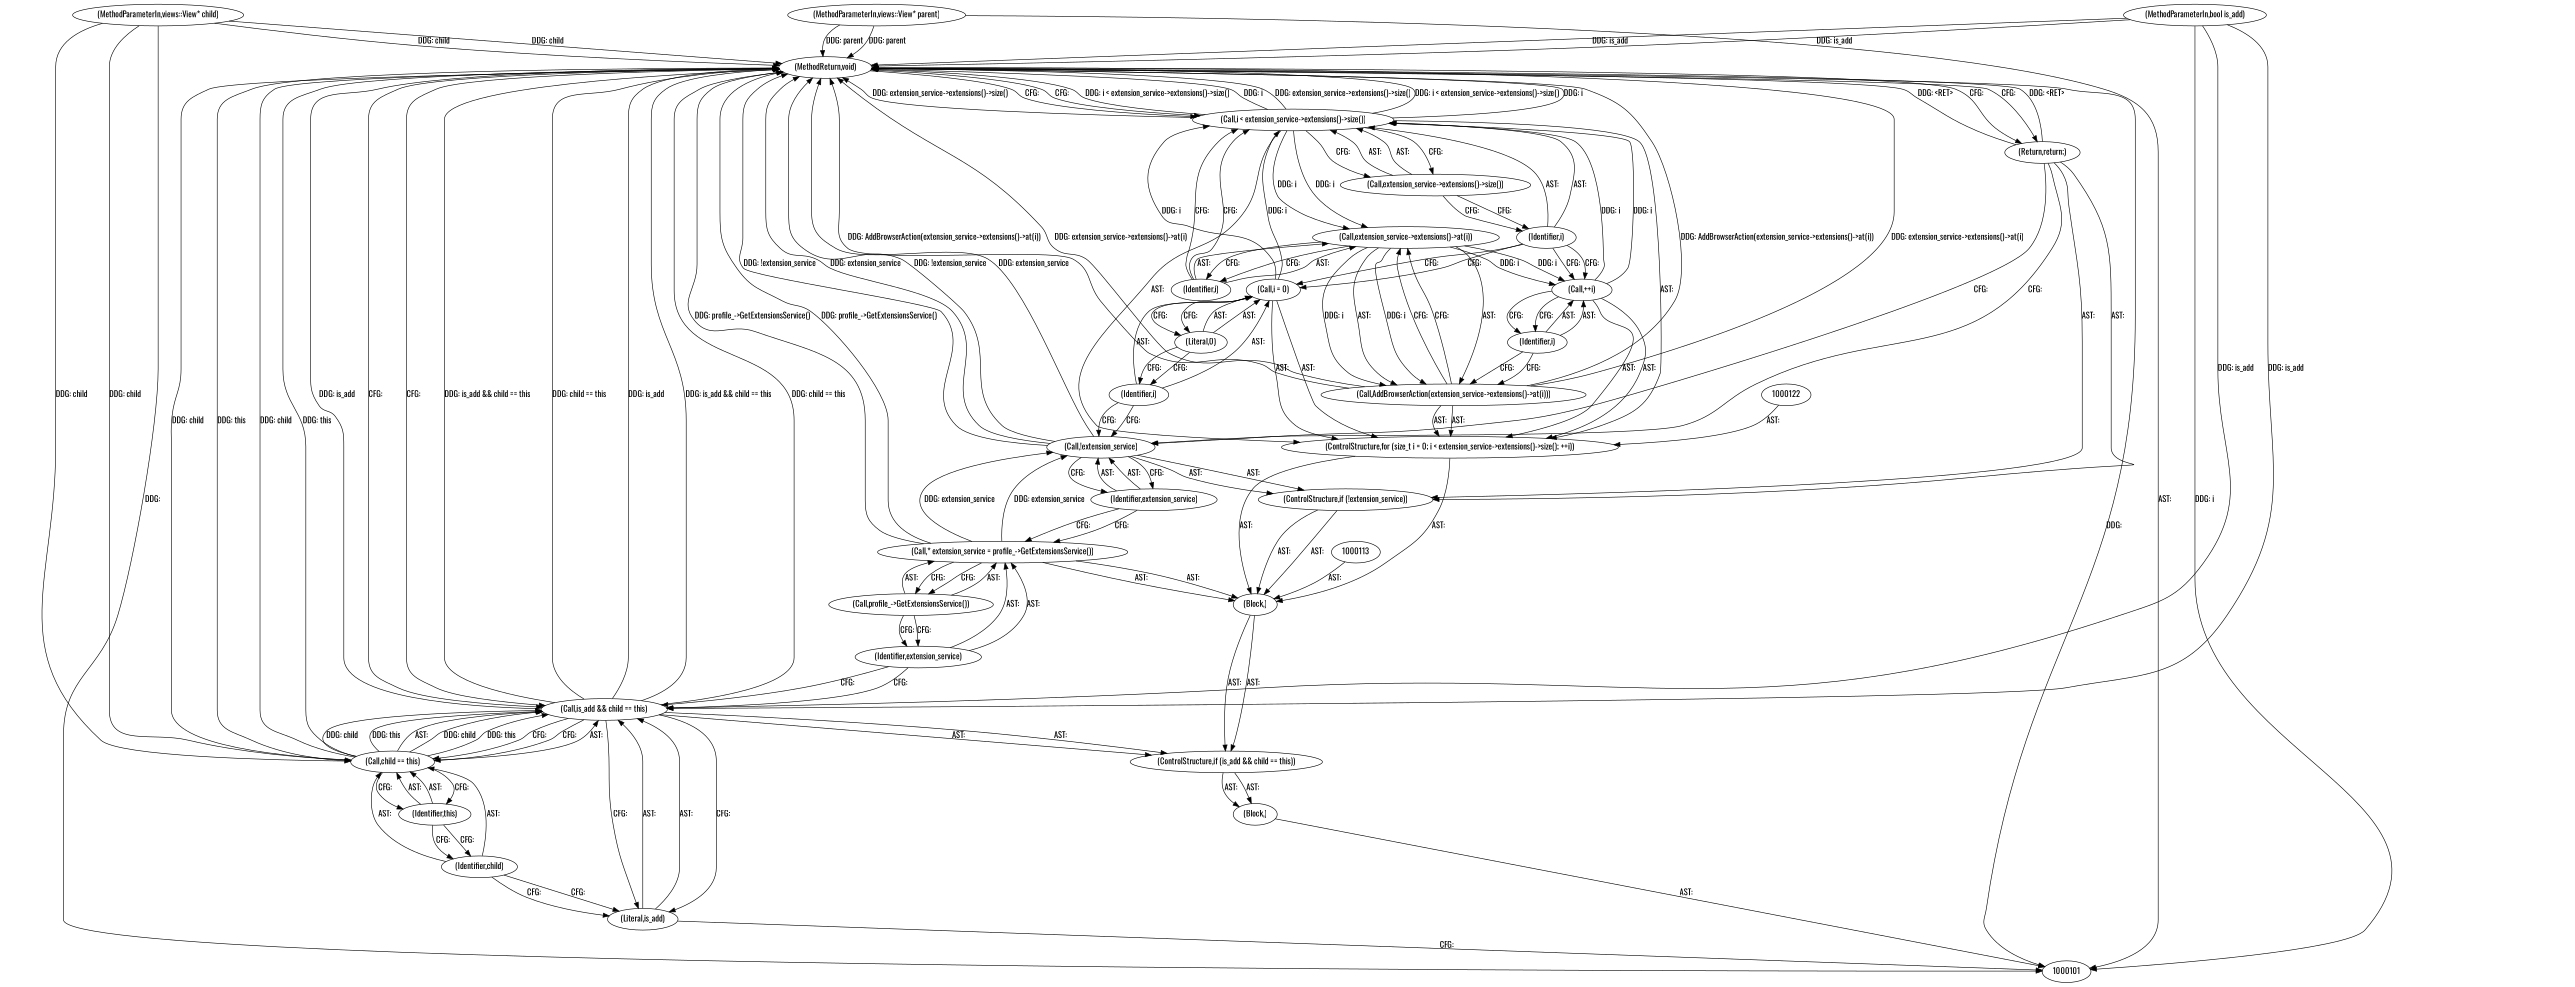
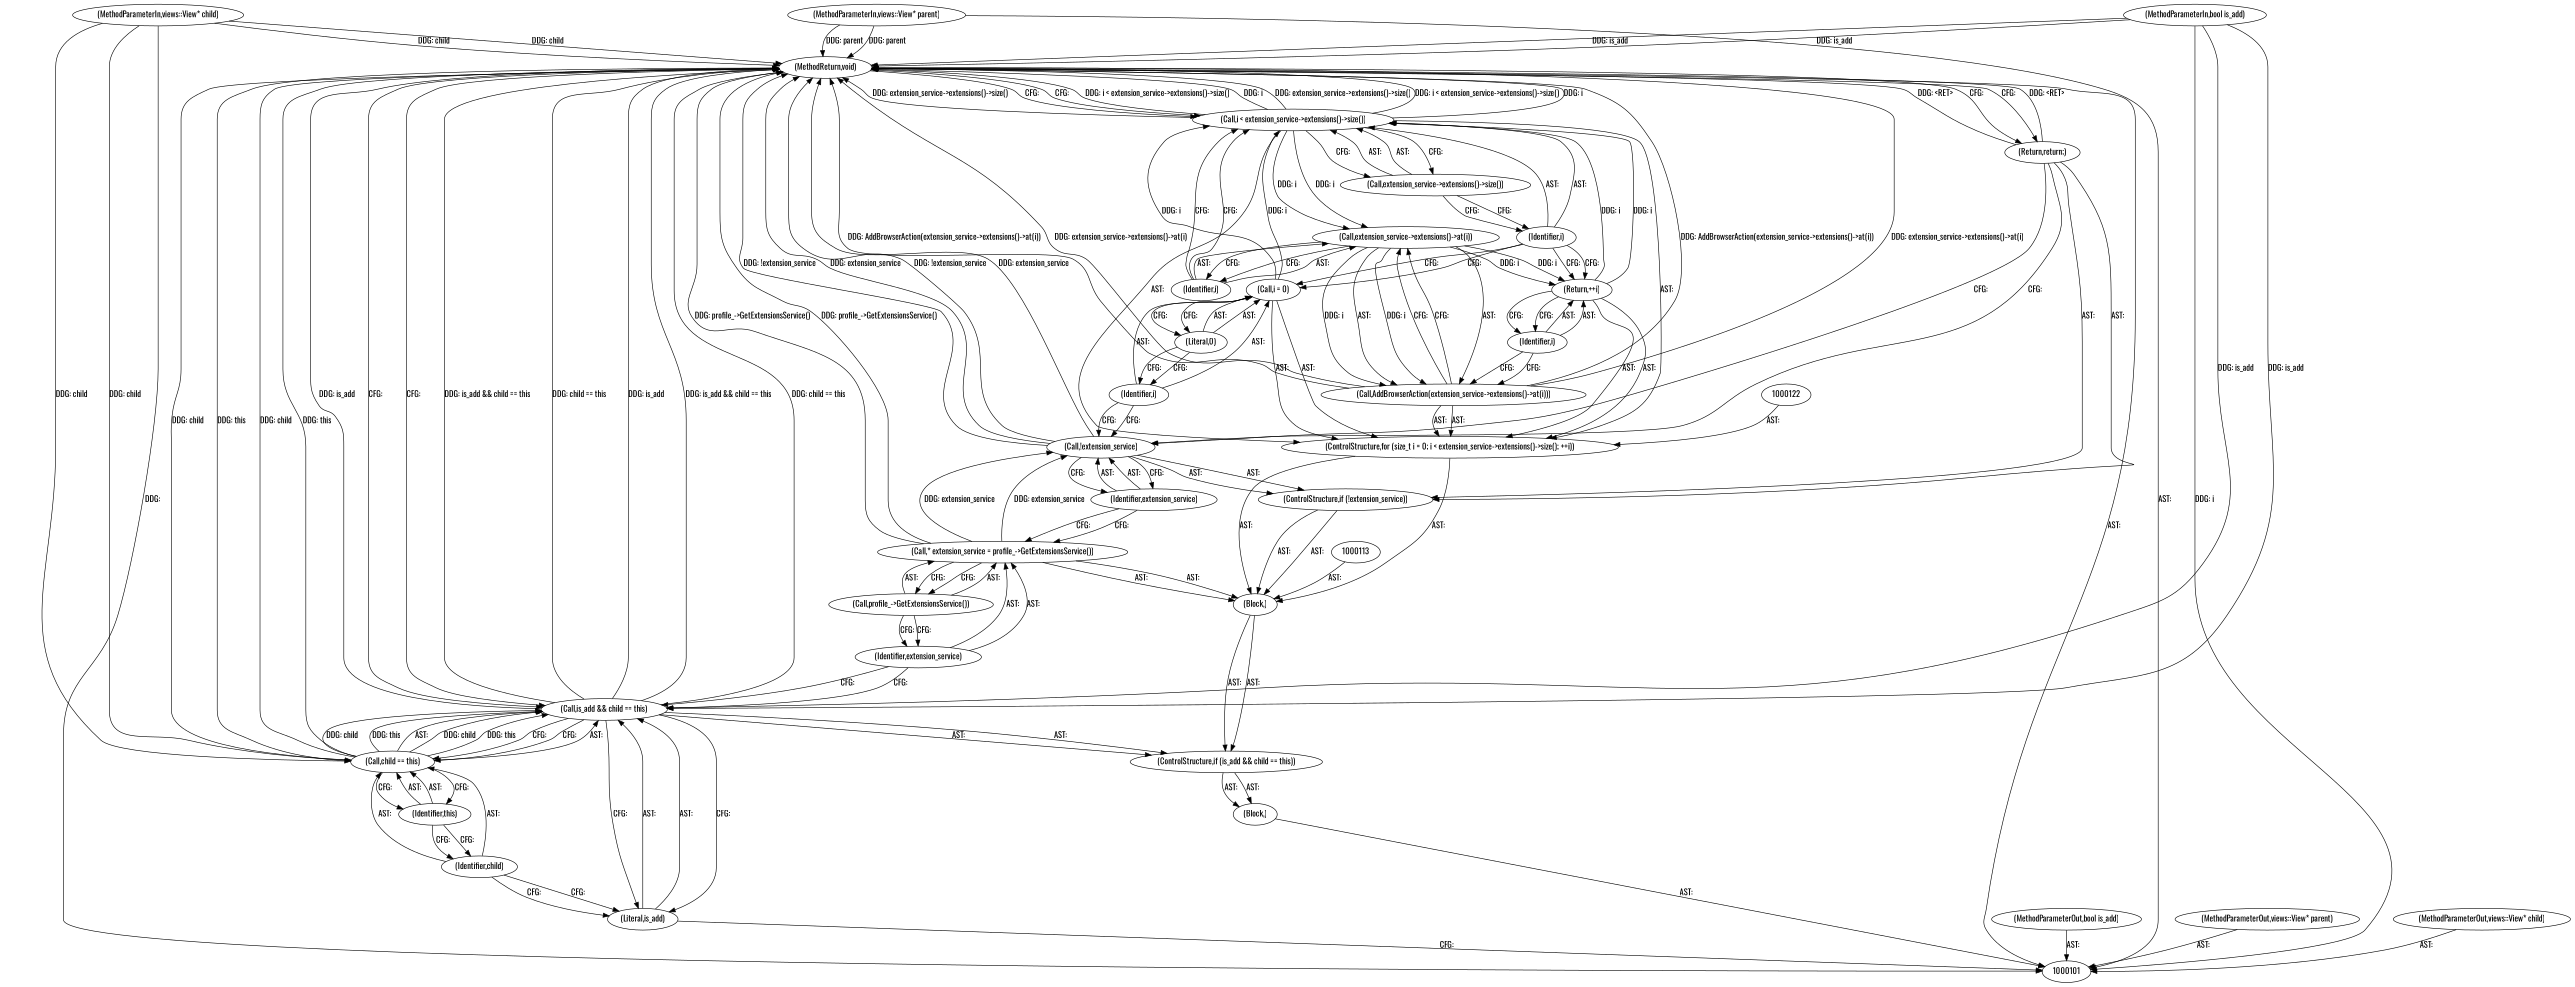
(1582, 290) -> (1582, 290)
(2115, 526) -> (2115, 526)
none -> (2067, 919)
none -> (2267, 919)
none -> (2482, 919)
